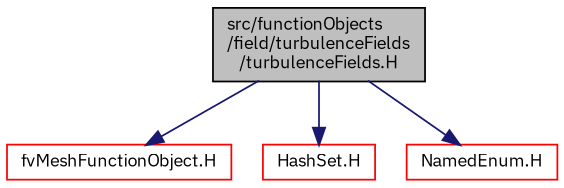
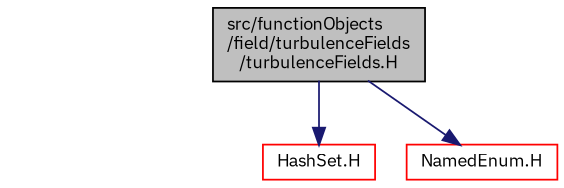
(119, 162) -> none
